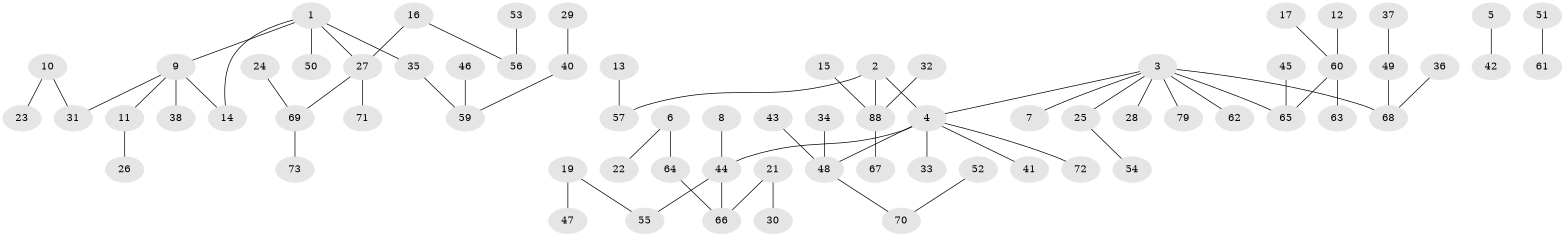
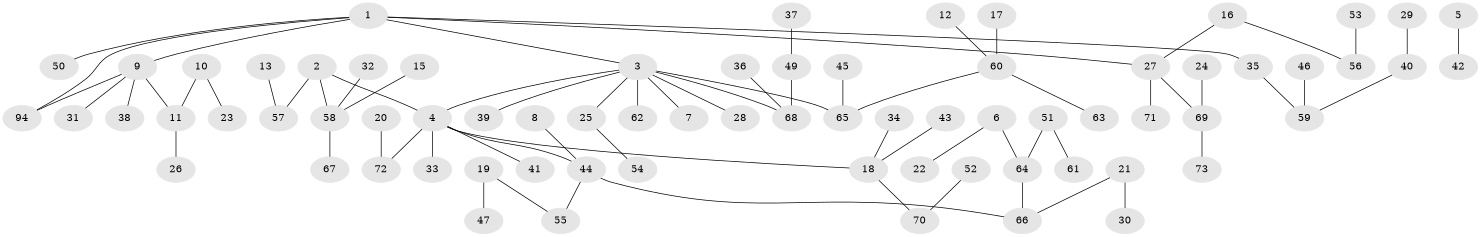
none -> (503, 41)
(61, 93) -> (189, 93)
(227, 118) -> (22, 118)
none -> (381, 118)
(876, 118) -> (330, 118)
(1183, 118) -> (484, 118)
none -> (1035, 144)
(824, 170) -> (869, 170)
